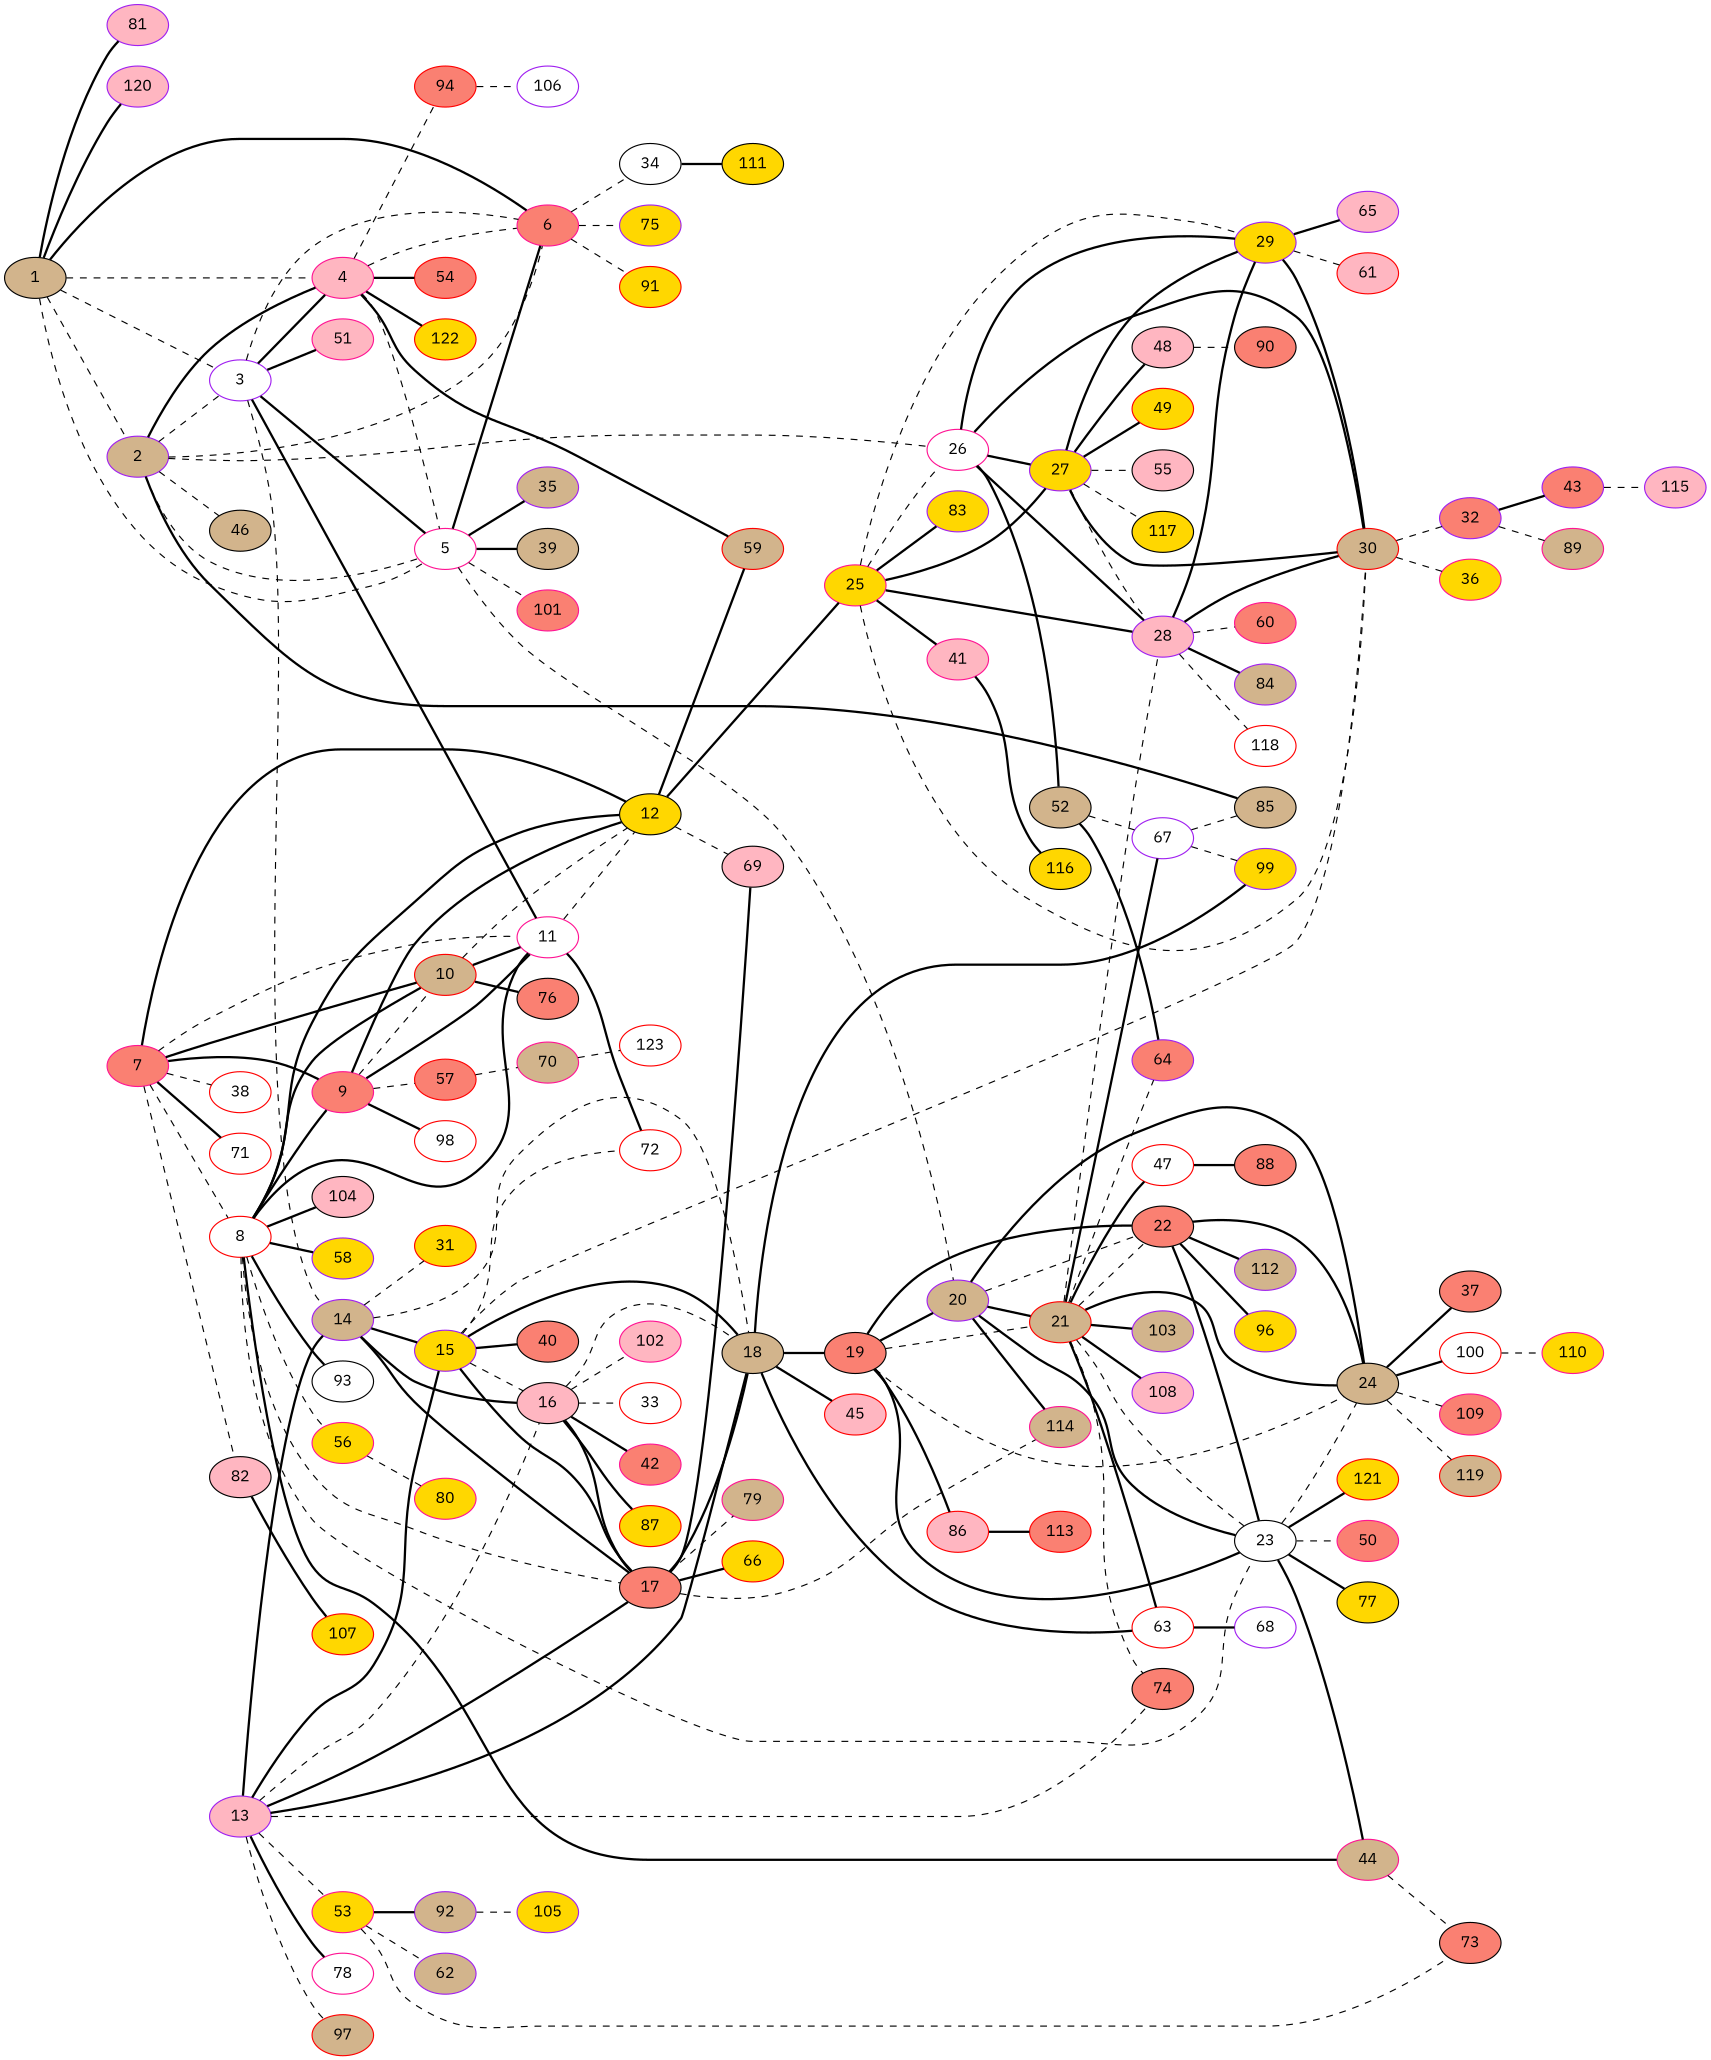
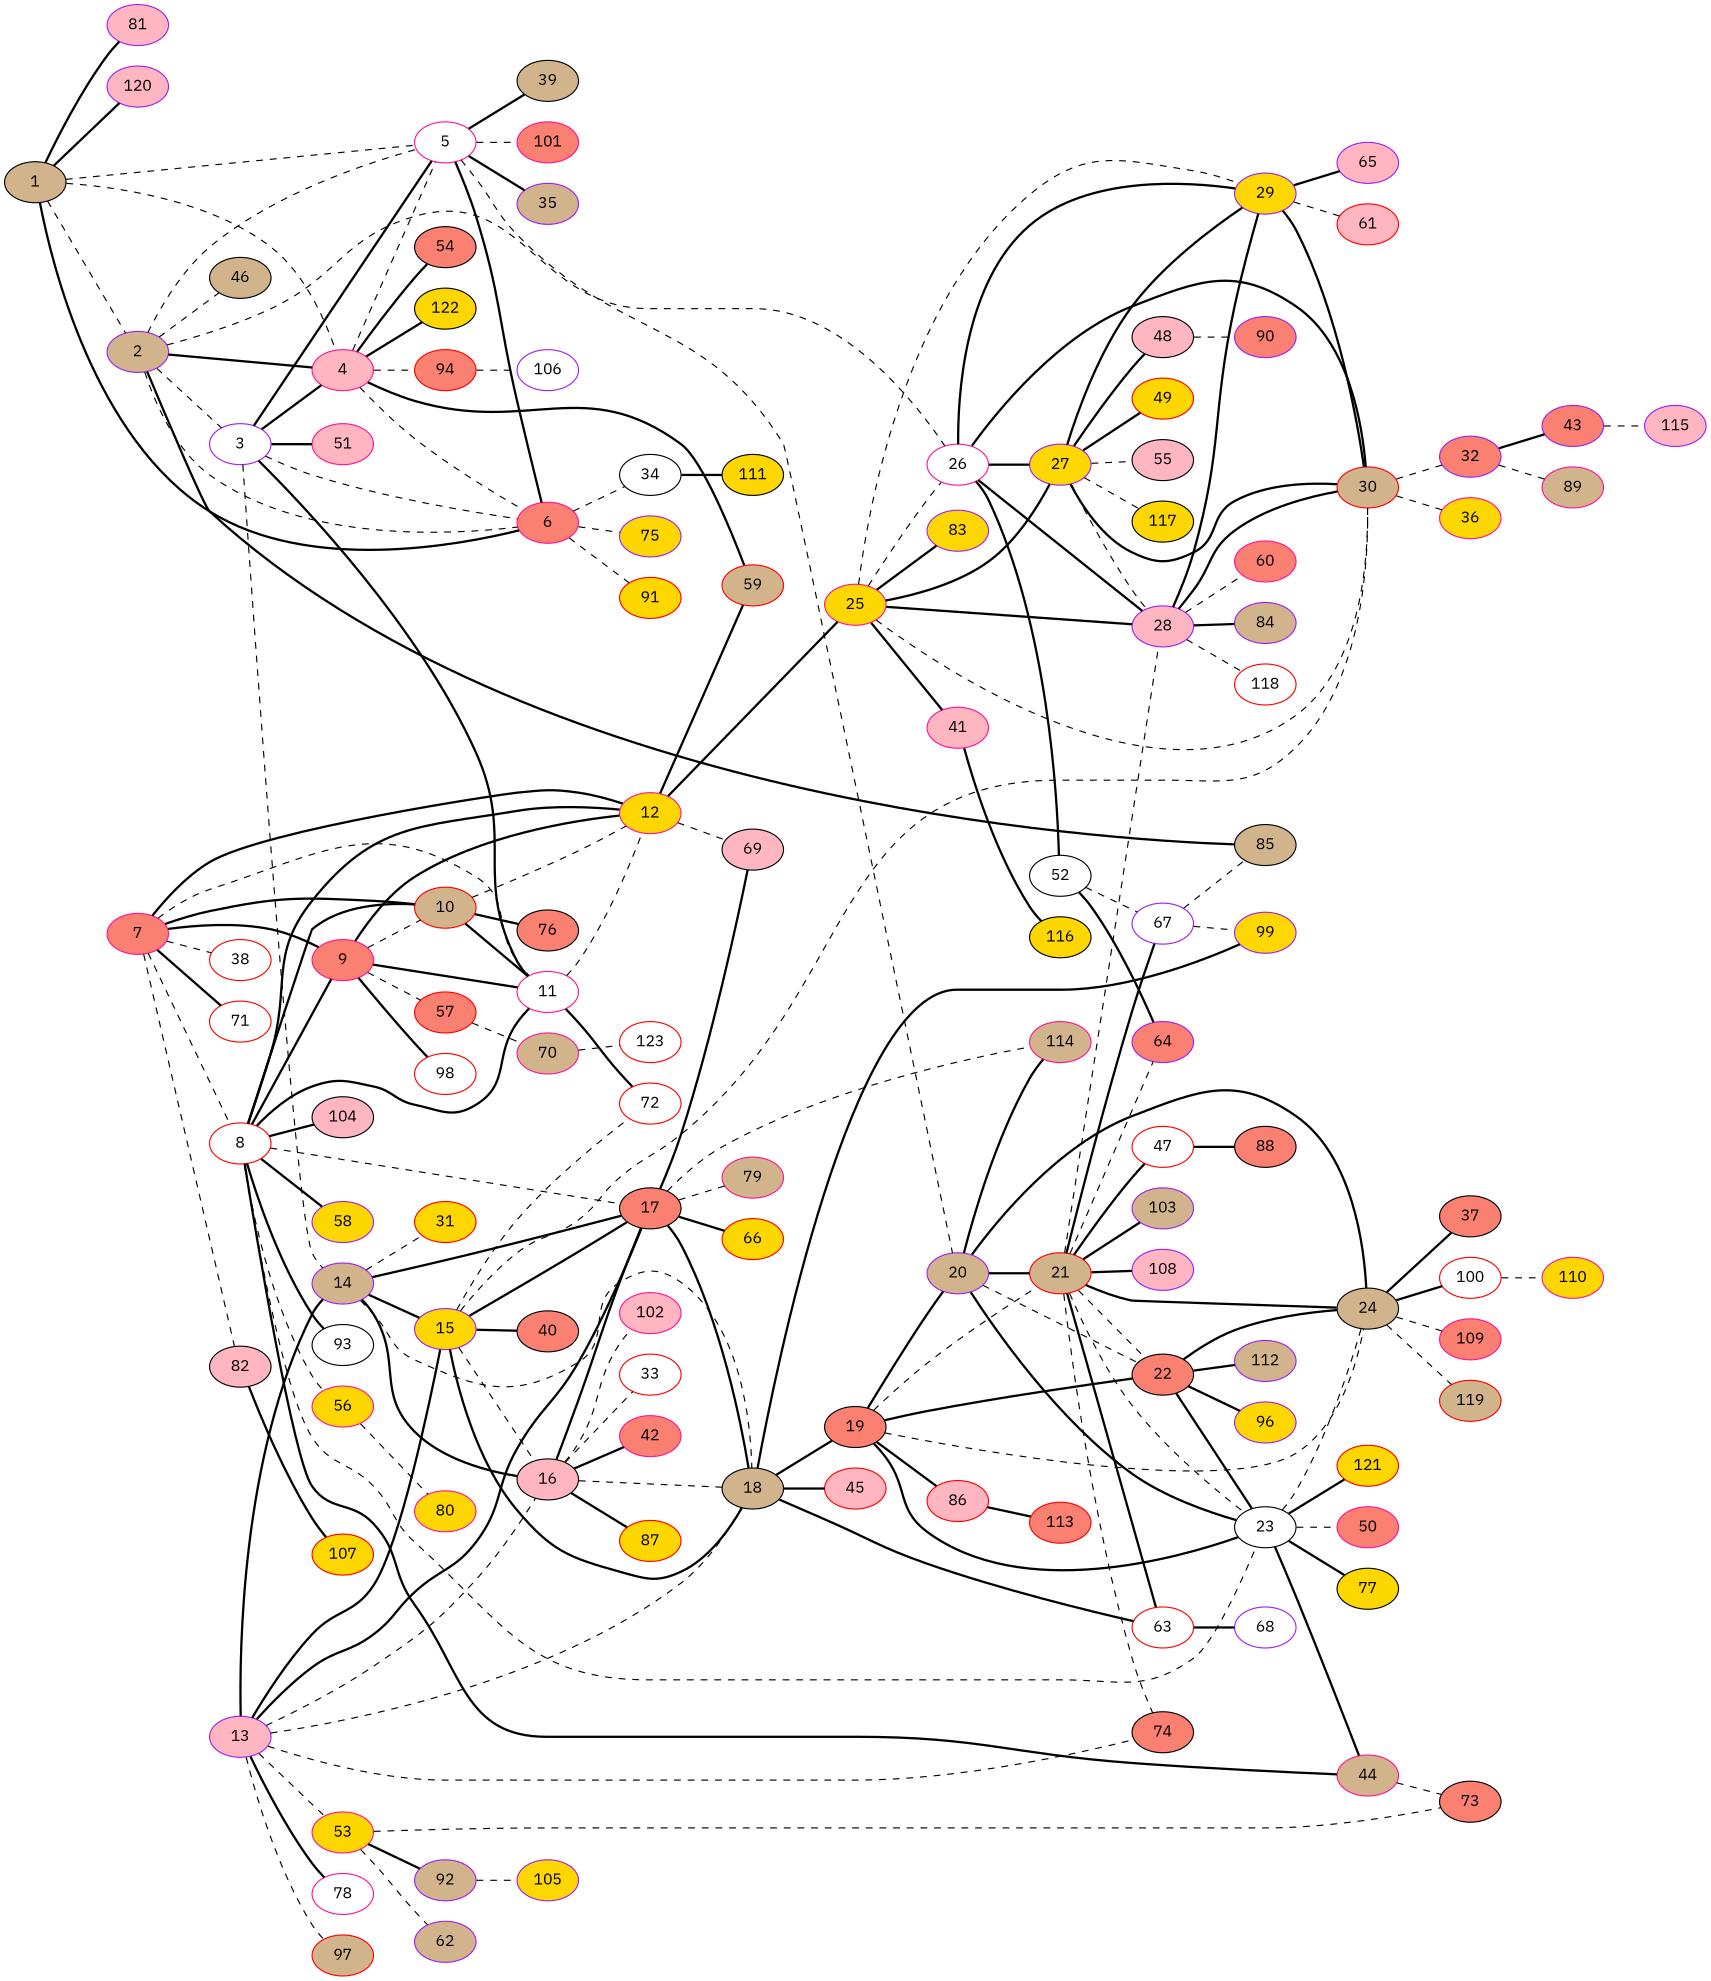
(445, 278) -> (445, 247)
(138, 329) -> none
(445, 339) -> (445, 309)
(1265, 347) -> (1265, 337)
(1060, 807) -> (1060, 876)
(650, 814) -> (650, 813)
(590, 1701) -> (530, 1665)
